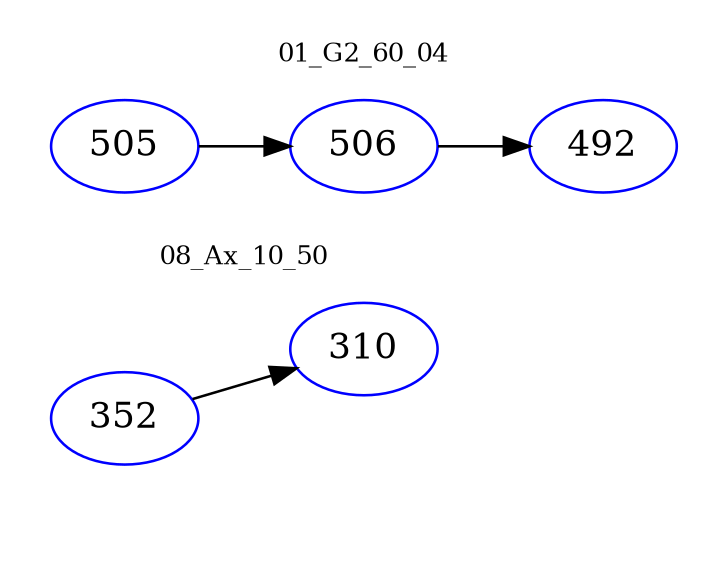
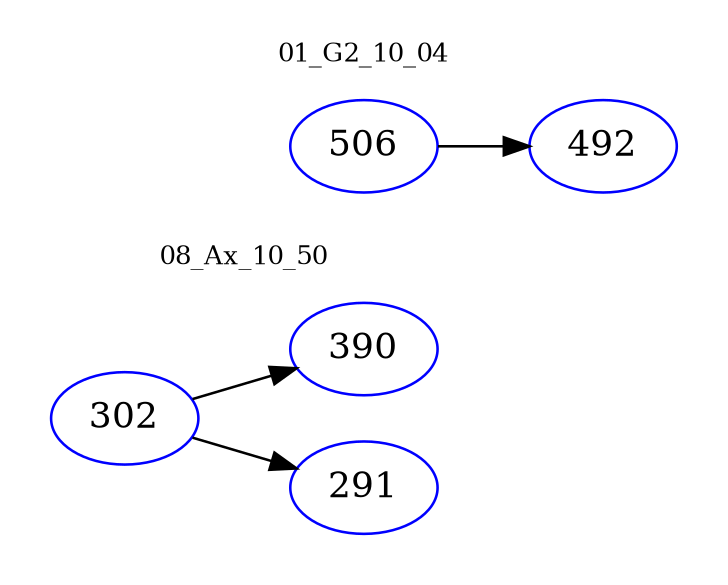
(364, 55) -> (364, 55)
(125, 146) -> none
(364, 349) -> (364, 349)
(125, 418) -> (125, 418)
none -> (364, 488)
